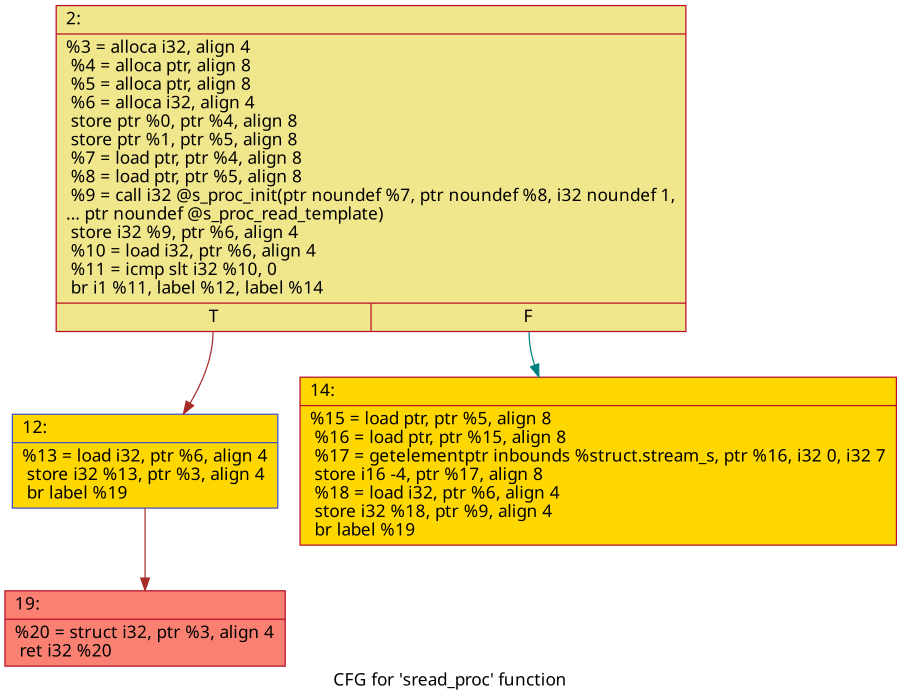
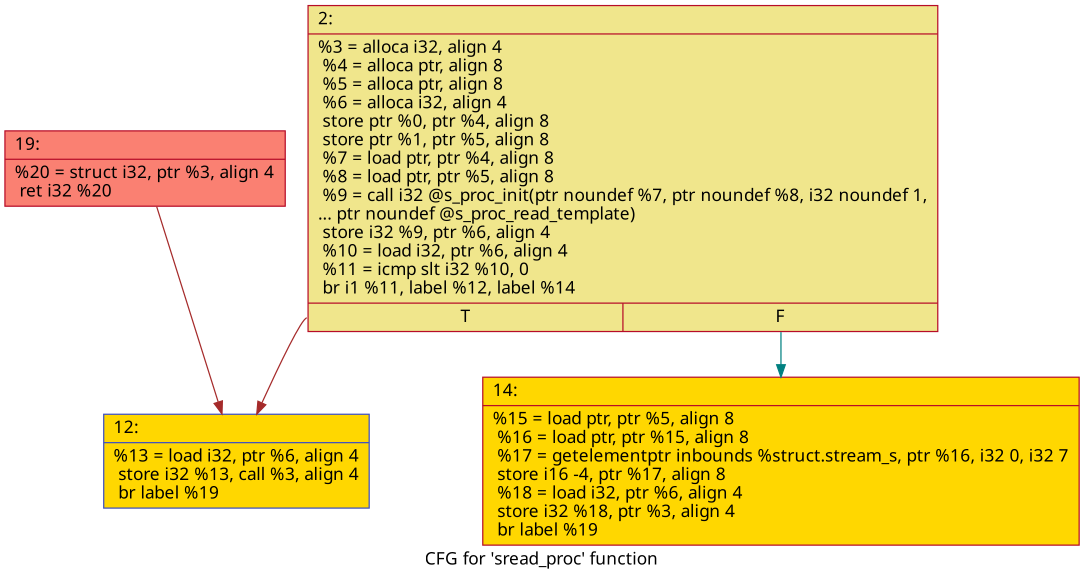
(144, 475) -> (236, 475)
(432, 512) -> (614, 512)
(145, 543) -> (187, 304)
